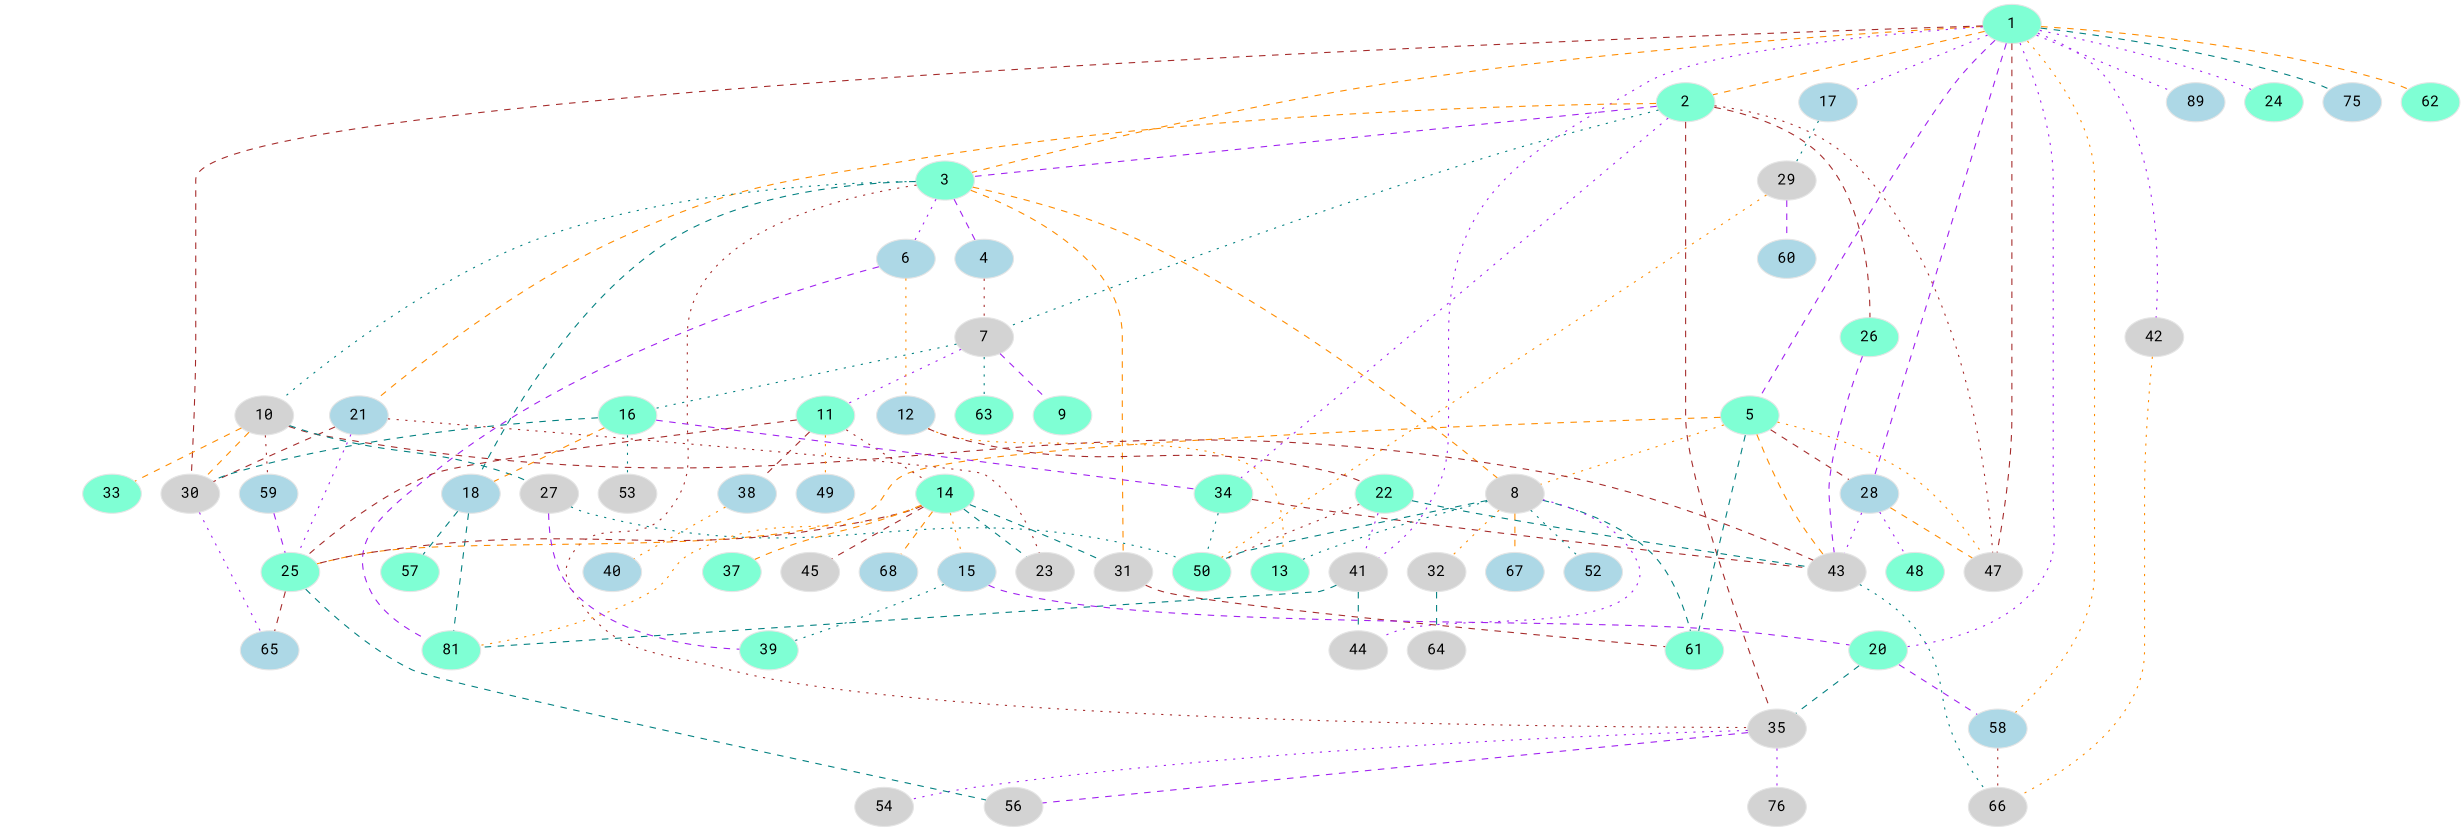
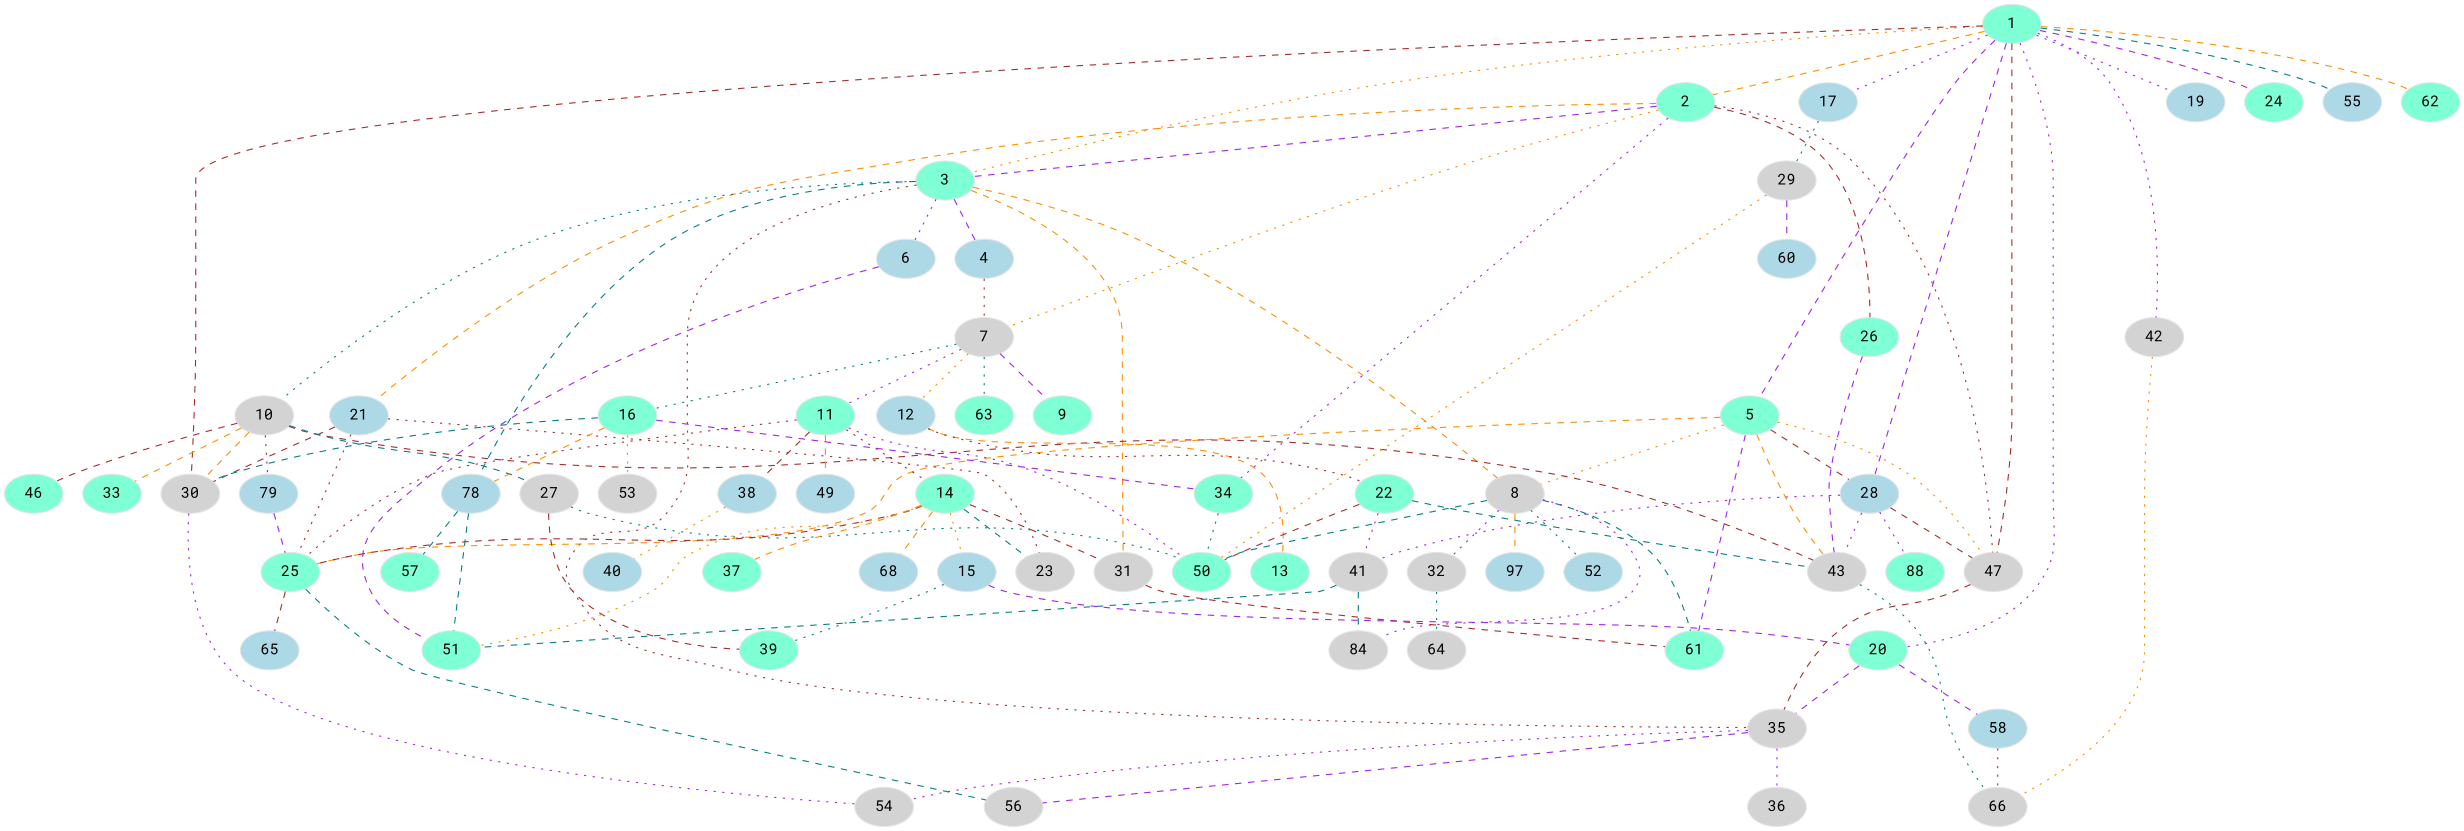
(2147, 56) -> (2147, 56)
(1473, 71) -> (1473, 71)
(2196, 102) -> (2196, 102)
(2352, 102) -> (2352, 102)
(1542, 148) -> (1608, 512)
(1331, 209) -> (1331, 209)
(906, 337) -> (945, 376)
(2095, 380) -> none
(1686, 407) -> (1857, 619)
(578, 448) -> (578, 448)
(1181, 448) -> (1181, 448)
(825, 449) -> (825, 449)
(627, 455) -> (627, 455)
(1145, 456) -> (1145, 456)
none -> (1050, 478)
none -> (34, 494)
(269, 494) -> (269, 494)
(325, 494) -> (325, 494)
(471, 494) -> (471, 494)
(1394, 527) -> none
(1292, 531) -> (1292, 531)
(1722, 533) -> (1722, 533)
(1931, 533) -> (1931, 533)
(1471, 537) -> (1484, 525)
(1530, 537) -> none
(1055, 540) -> (1055, 540)
(230, 572) -> (453, 753)
(810, 572) -> none
(1515, 572) -> (1515, 572)
(1915, 572) -> (1915, 572)
(1437, 611) -> (1437, 611)
(612, 620) -> (612, 620)
(451, 650) -> (451, 650)
(1358, 650) -> (1358, 650)
(1827, 690) -> (1827, 690)
(1777, 807) -> (1777, 807)
